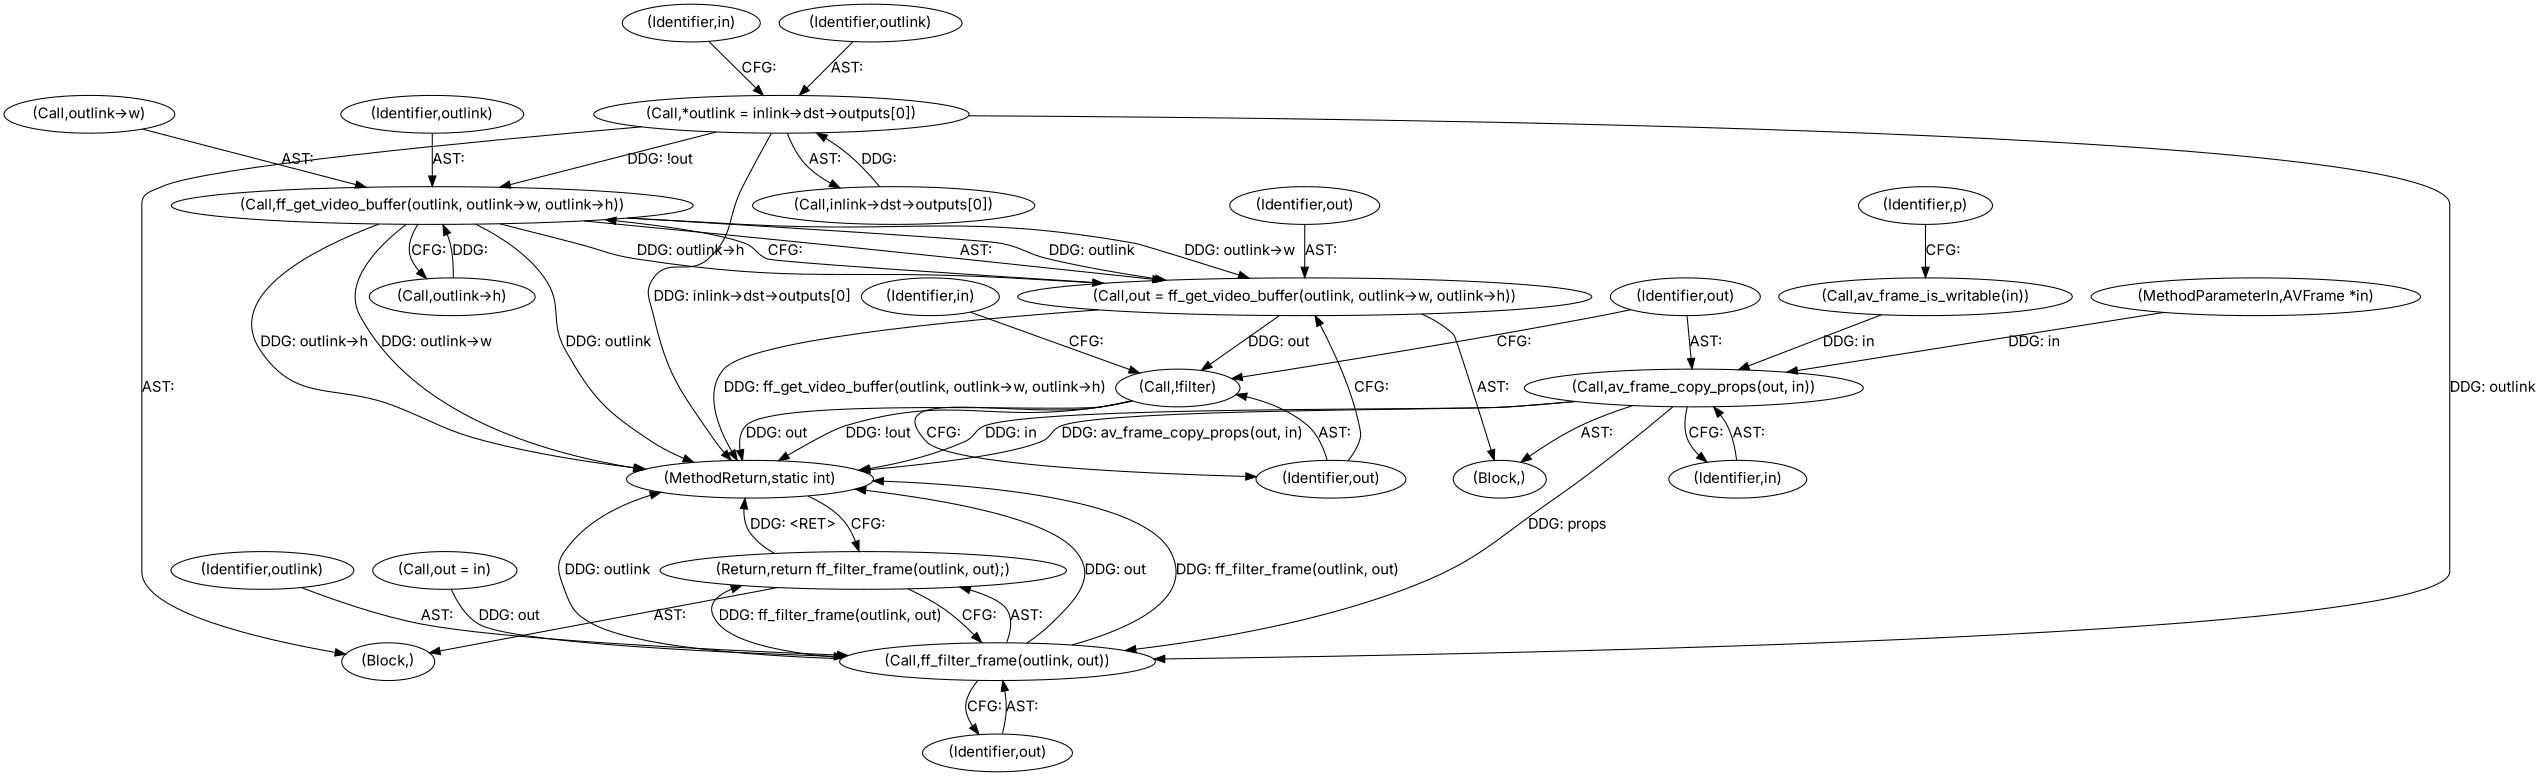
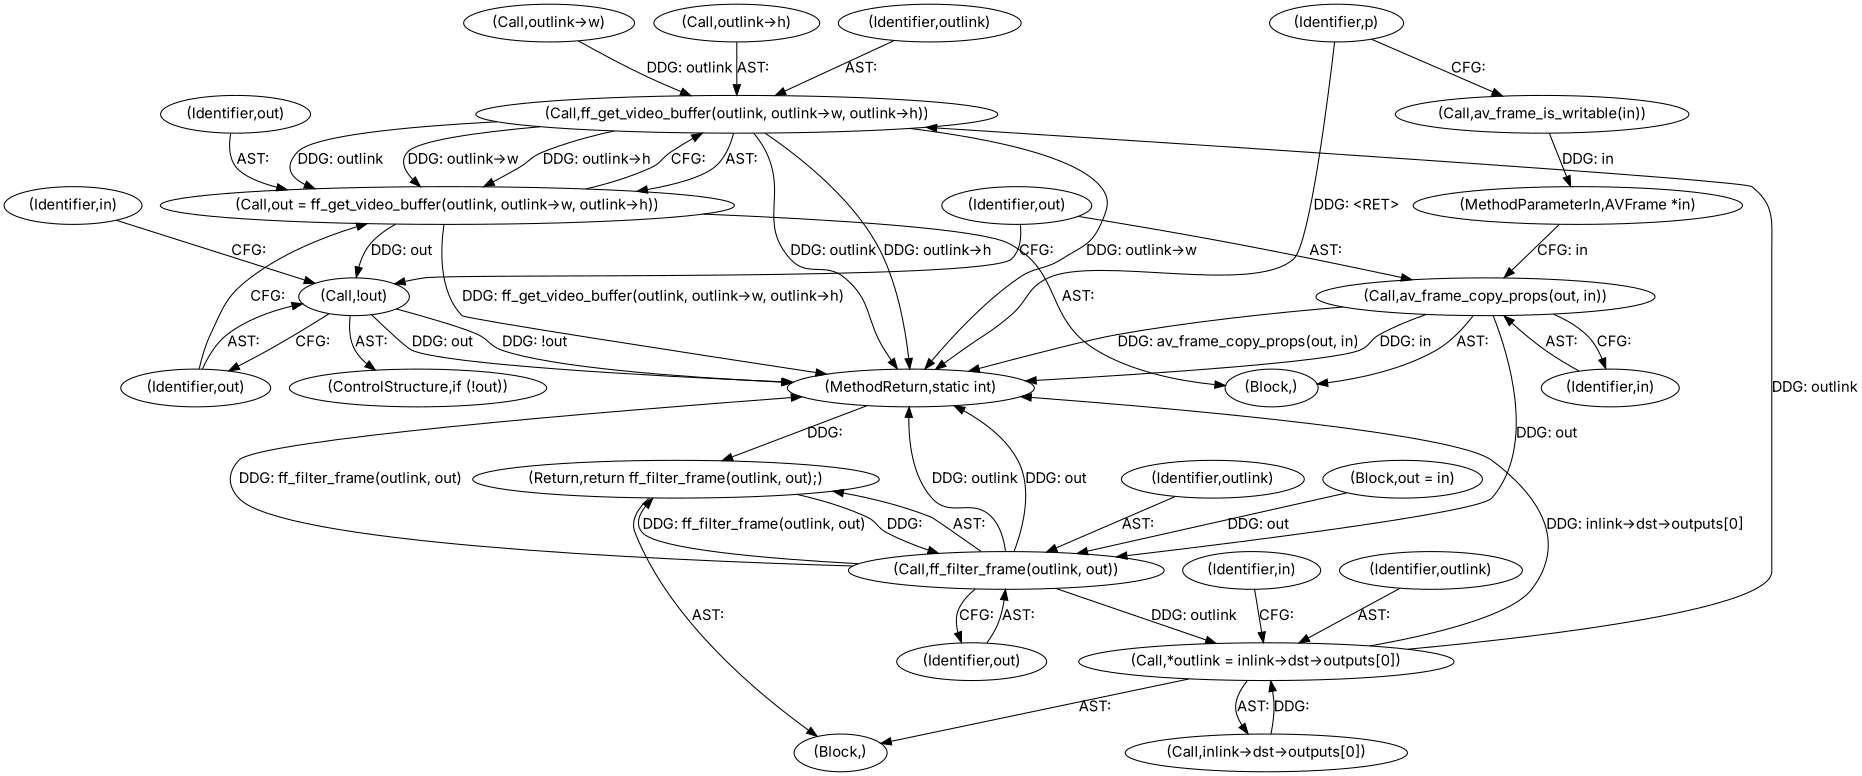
(300, 160) -> (690, 69)
(660, 160) -> (1815, 388)
(409, 248) -> none
(472, 251) -> (755, 69)
(2450, 289) -> (1131, 614)
(1815, 340) -> (1558, 155)
(2035, 342) -> (1563, 251)
none -> (418, 388)
(1178, 388) -> (354, 297)
(870, 525) -> (827, 434)
(1568, 525) -> (1547, 434)
(752, 536) -> (1215, 275)
(445, 570) -> (1403, 479)
(981, 616) -> (907, 525)
